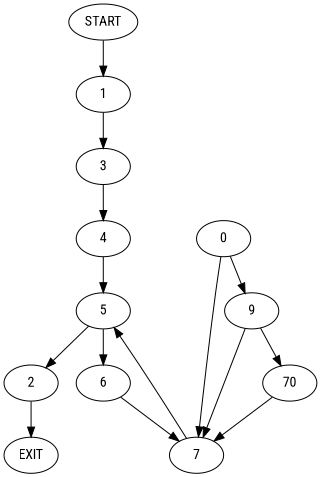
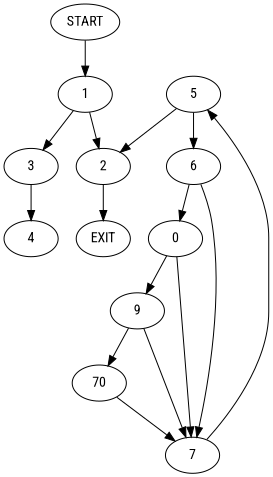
none -> (93, 125)
none -> (186, 198)
(103, 270) -> none
